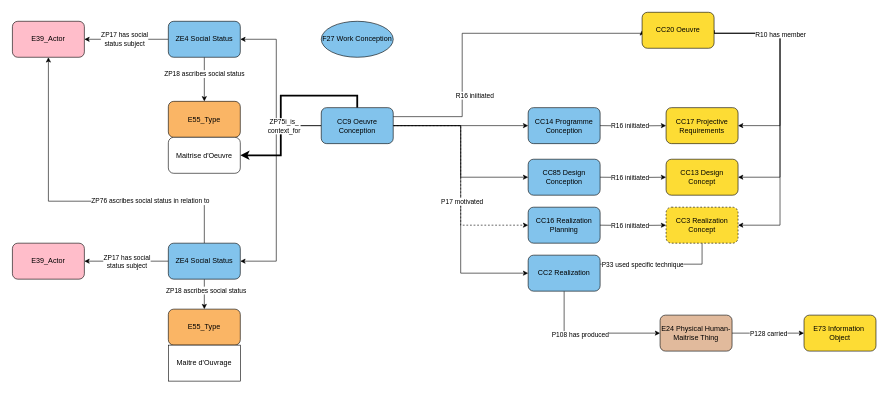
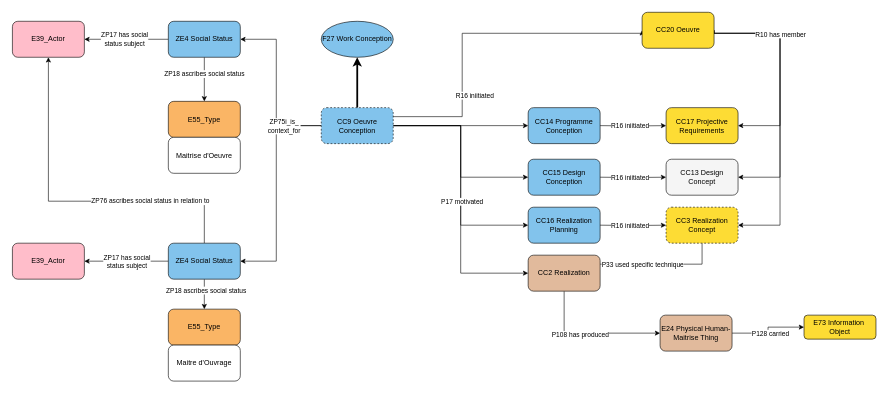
(309, 96) -> (357, 80)
(357, 126) -> (357, 126)
(564, 177) -> (564, 177)
(702, 177) -> (702, 177)
(493, 225) -> (493, 225)
(564, 273) -> (564, 273)
(840, 333) -> (840, 327)
(204, 363) -> (204, 363)
